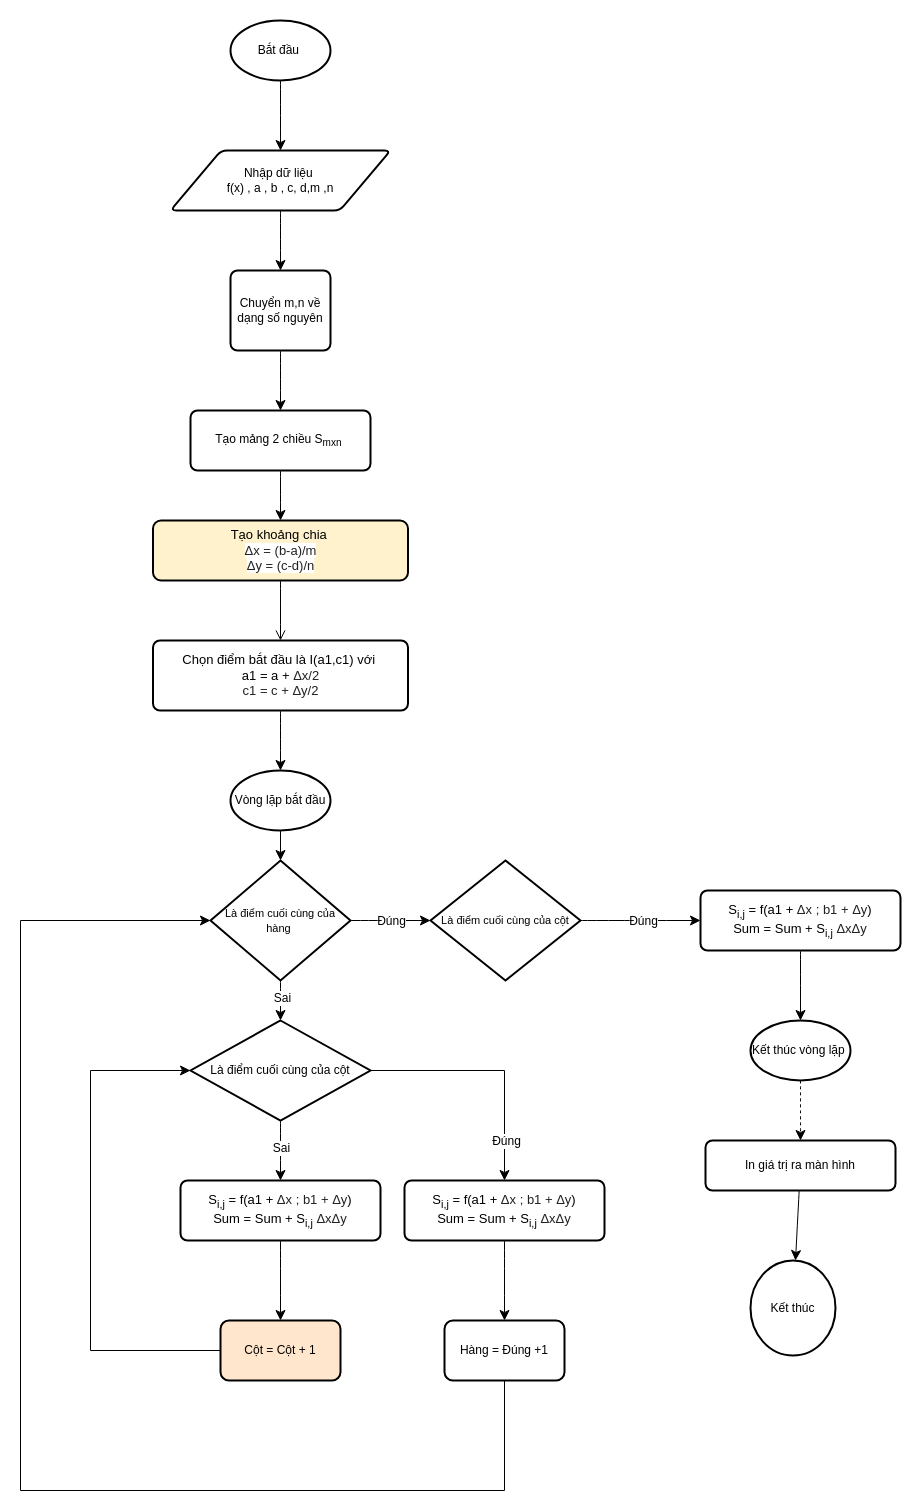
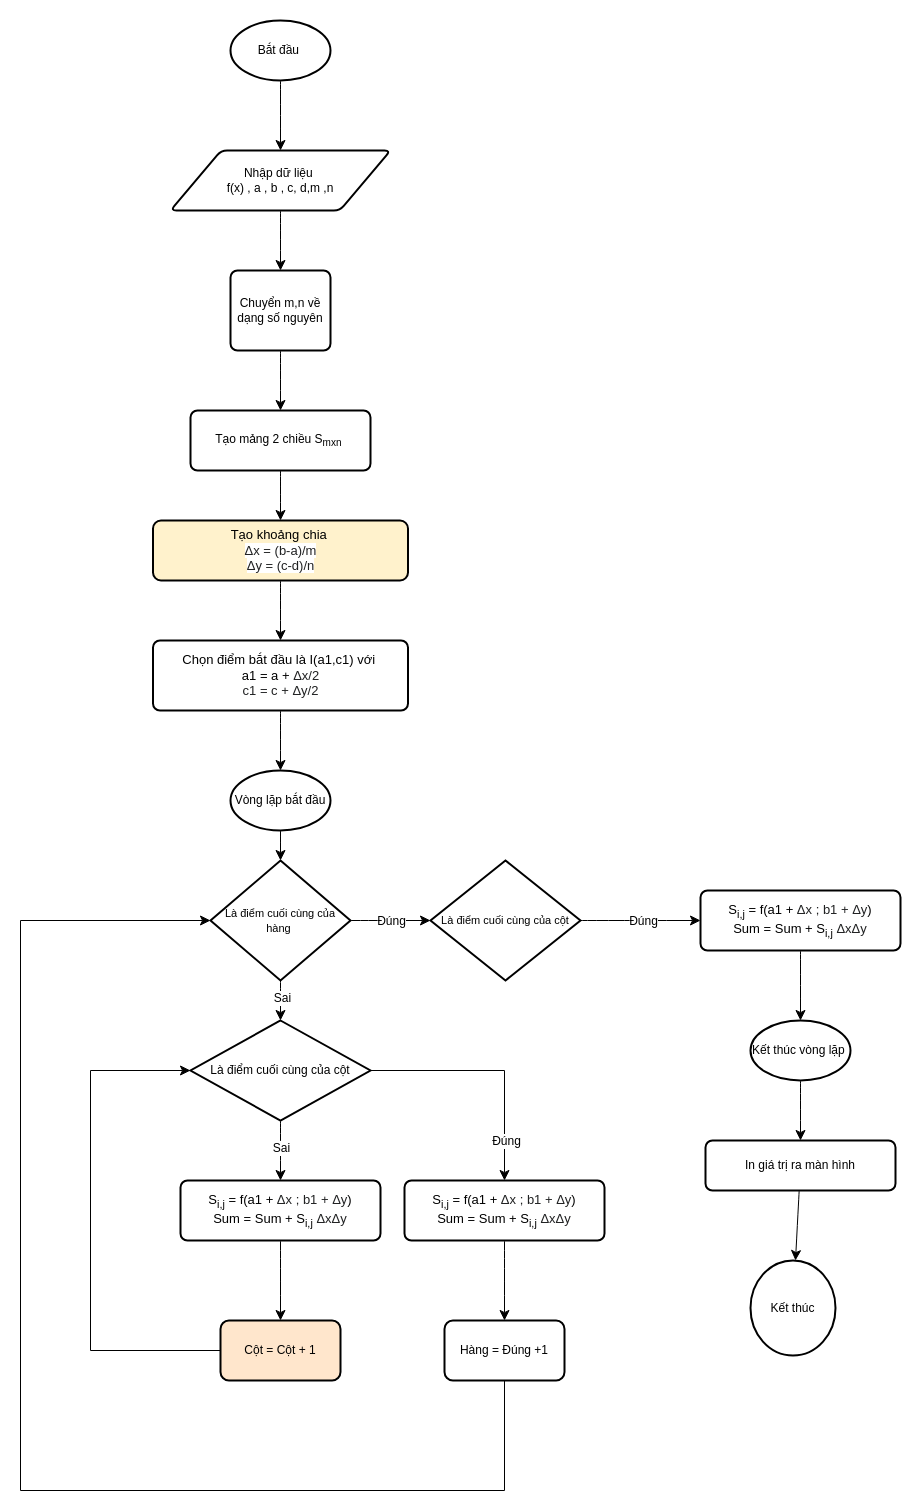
(281, 633) -> (281, 630)
(801, 1108) -> (801, 1108)
